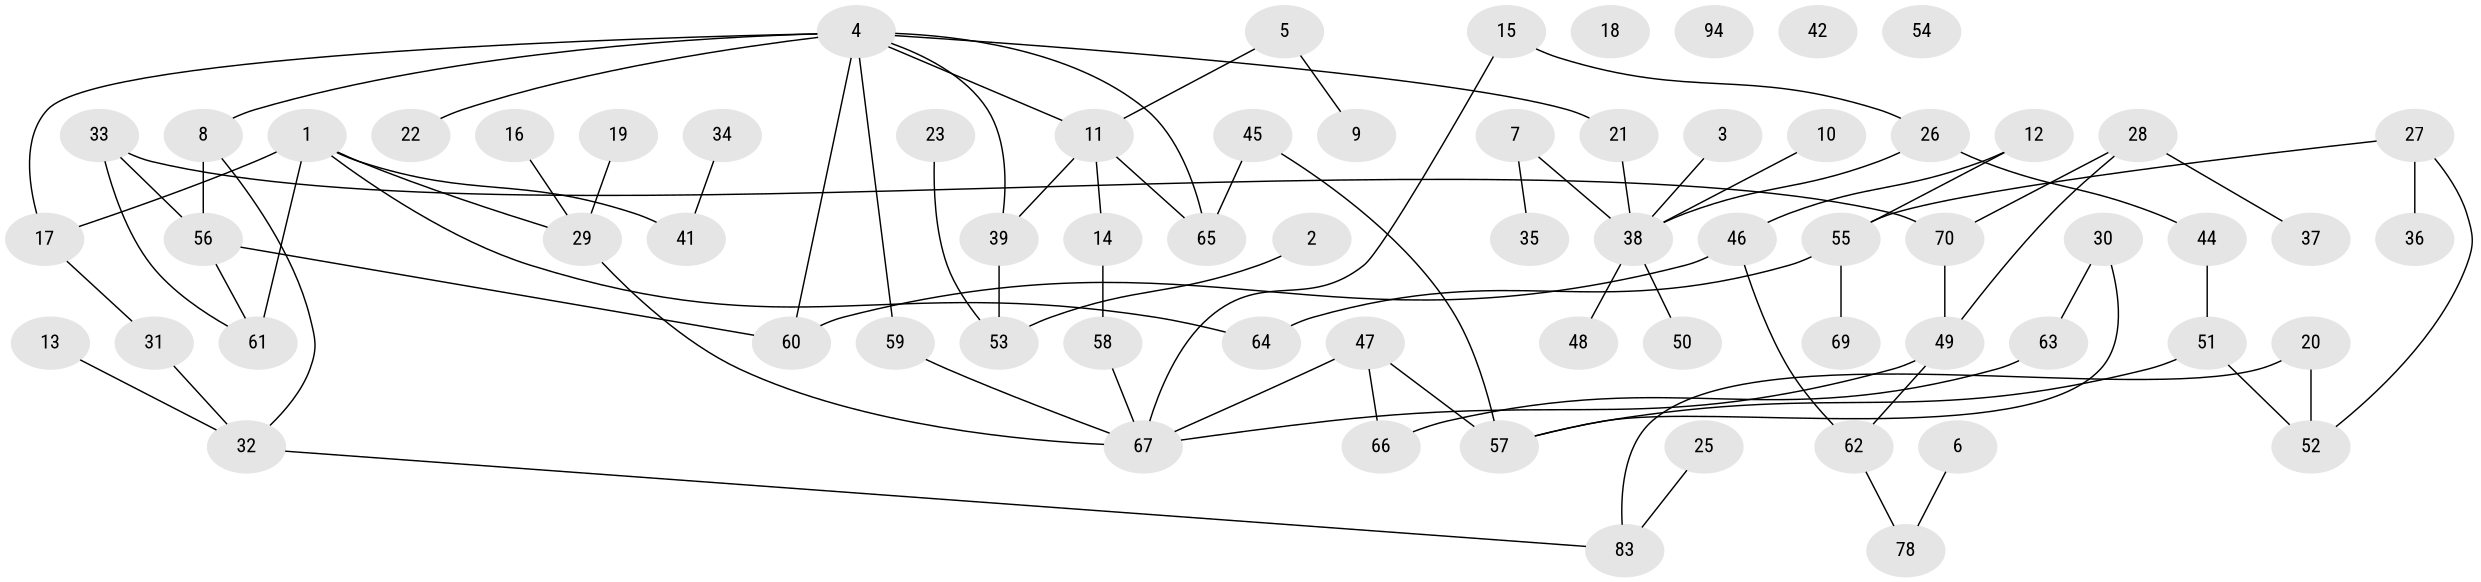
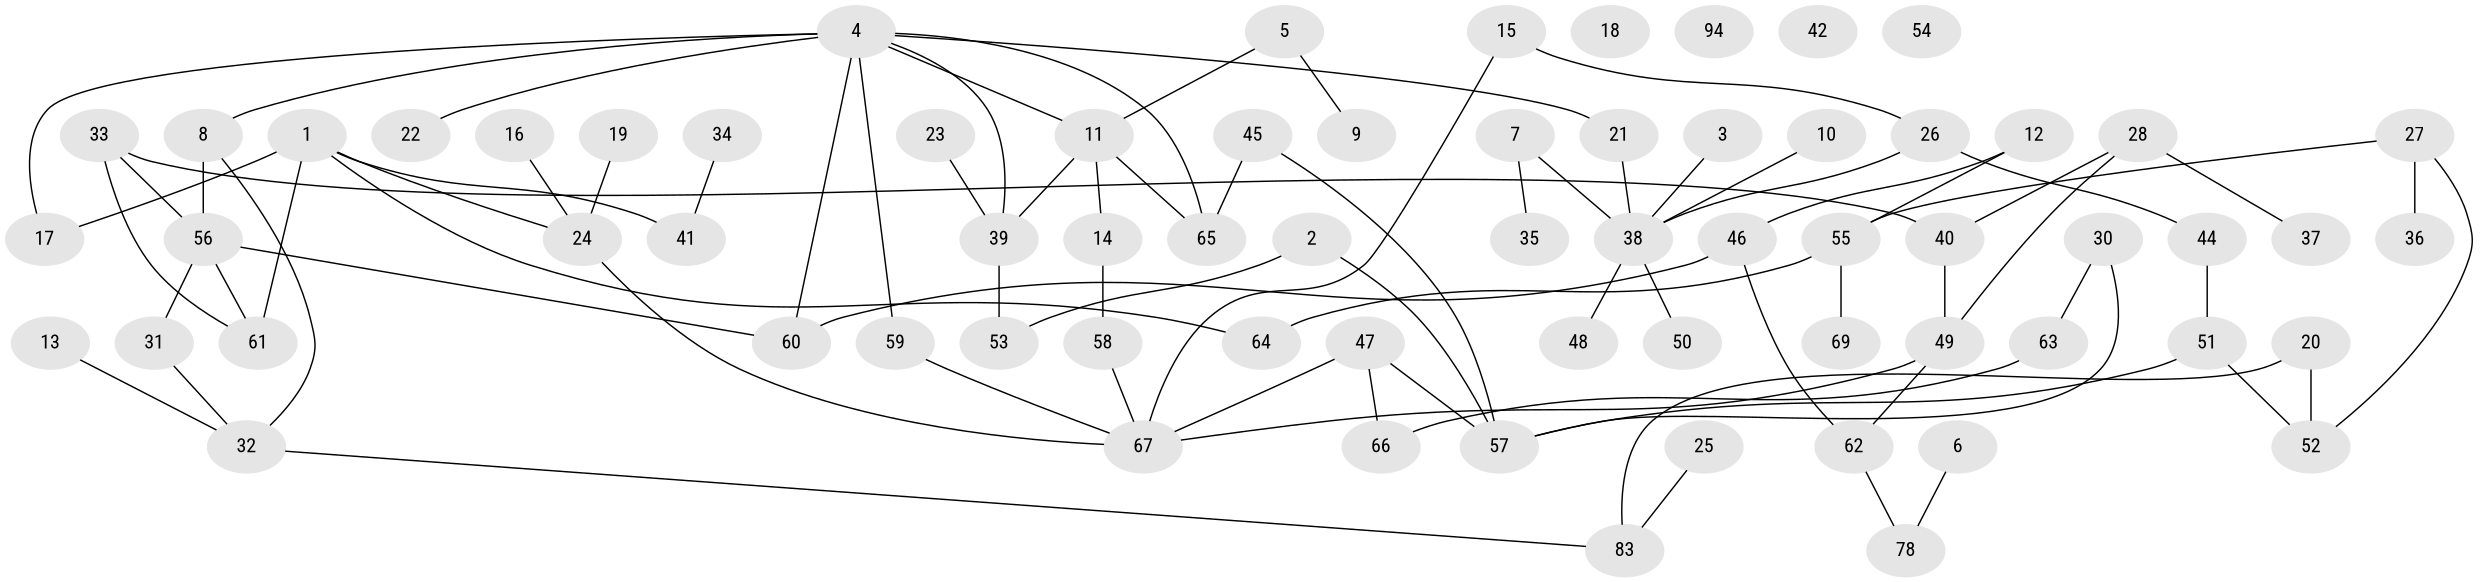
(582, 239) -> (582, 239)
(1945, 239) -> (1945, 239)
(942, 246) -> (962, 179)
(99, 291) -> (182, 284)
none -> (1427, 328)
